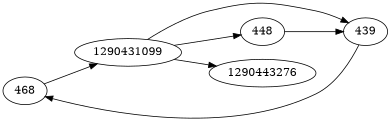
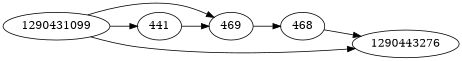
(263, 32) -> (160, 26)
(366, 32) -> (231, 26)
(67, 75) -> (339, 32)
